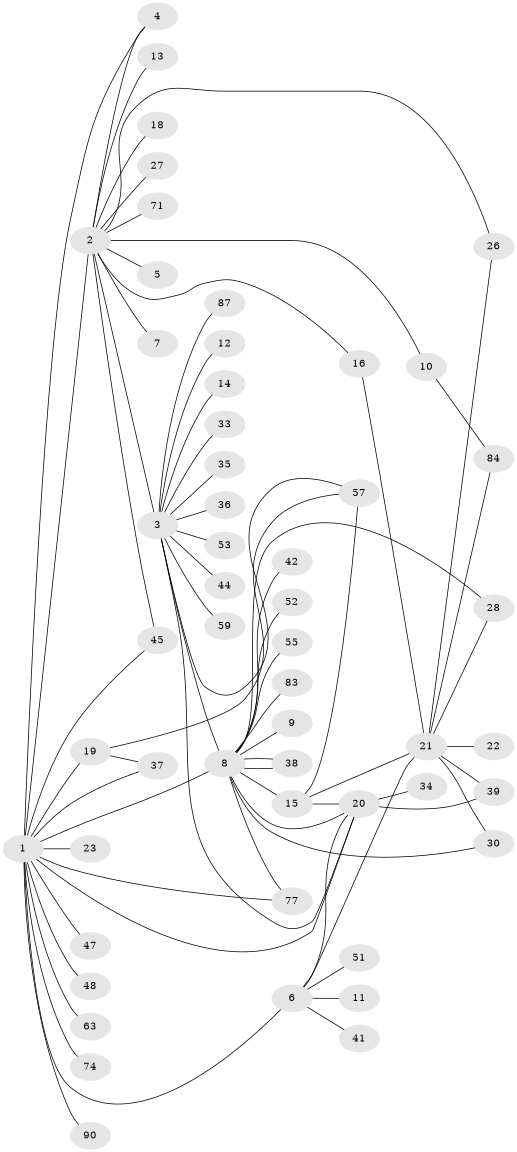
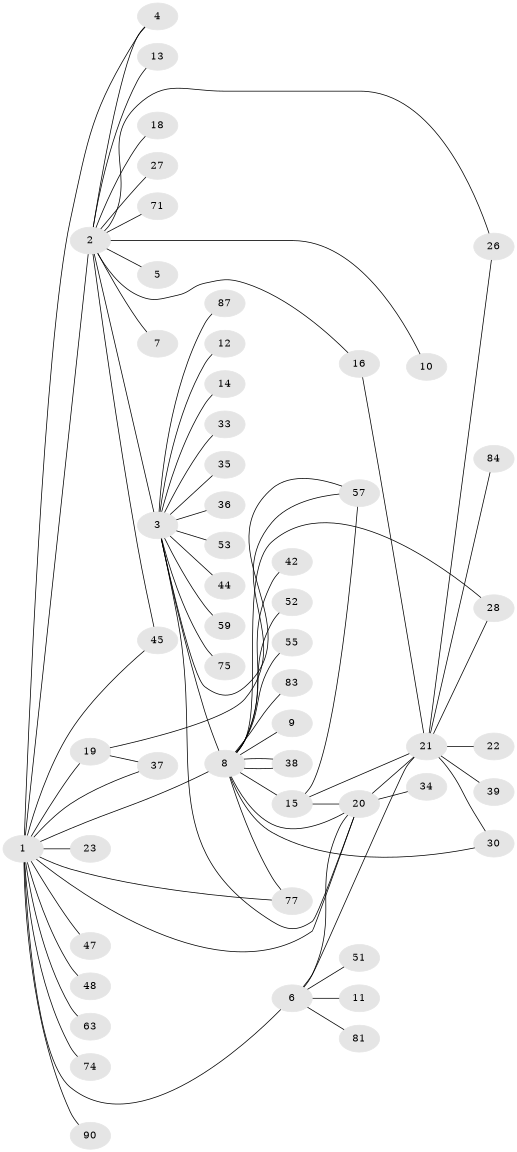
(460, 413) -> none
none -> (225, 667)
(428, 809) -> (393, 775)
(359, 1039) -> (359, 1039)
